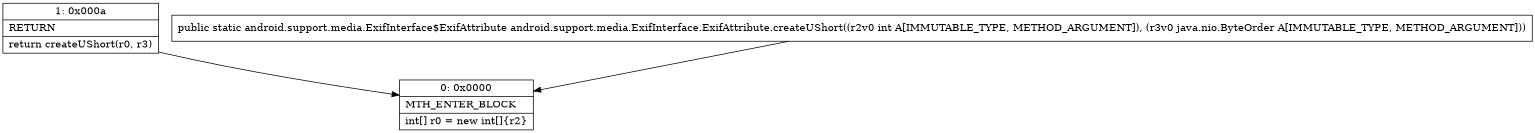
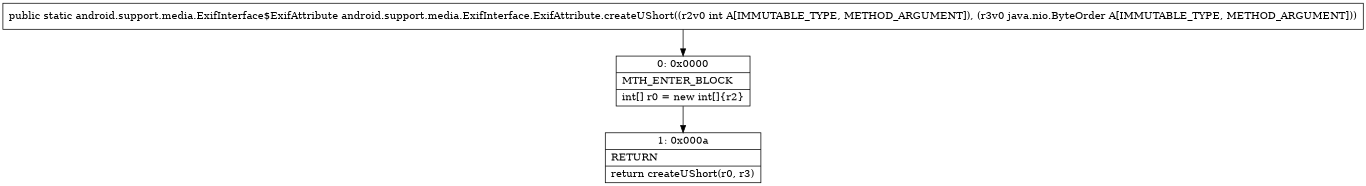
(275, 75) -> (683, 116)
